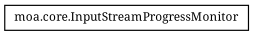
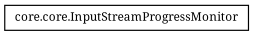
(127, 18) -> (127, 18)
